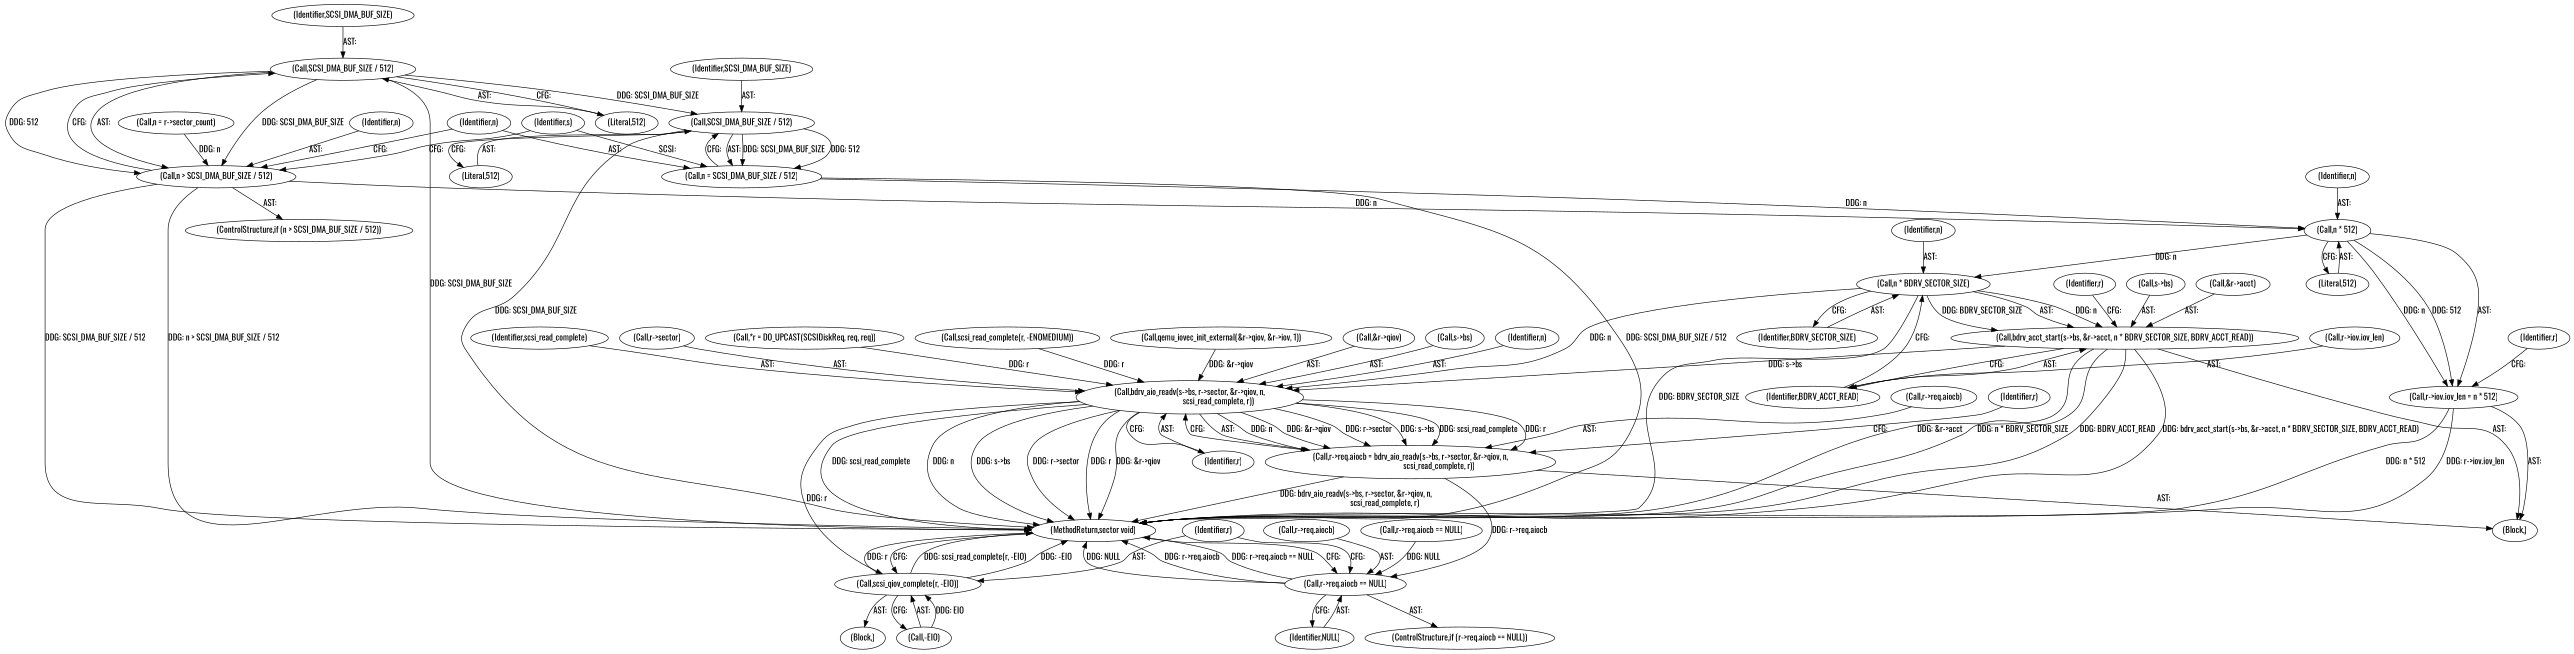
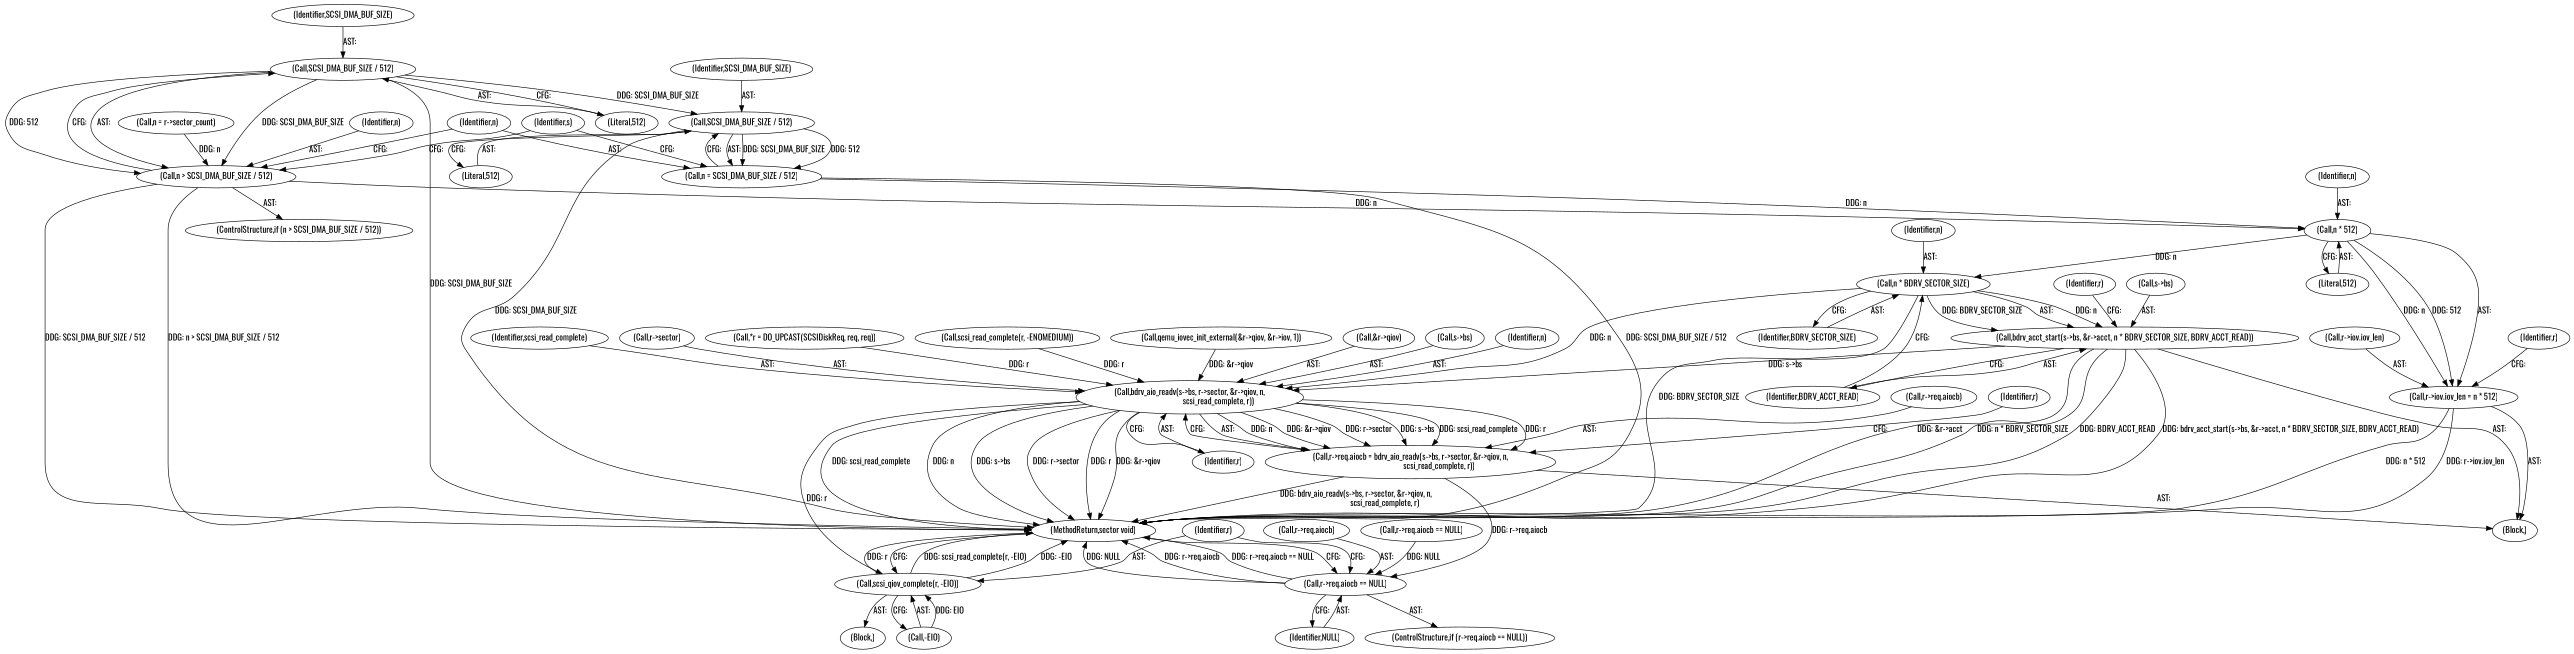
(668, 150) -> (668, 150)
(2233, 284) -> none
(2100, 367) -> (2393, 369)
